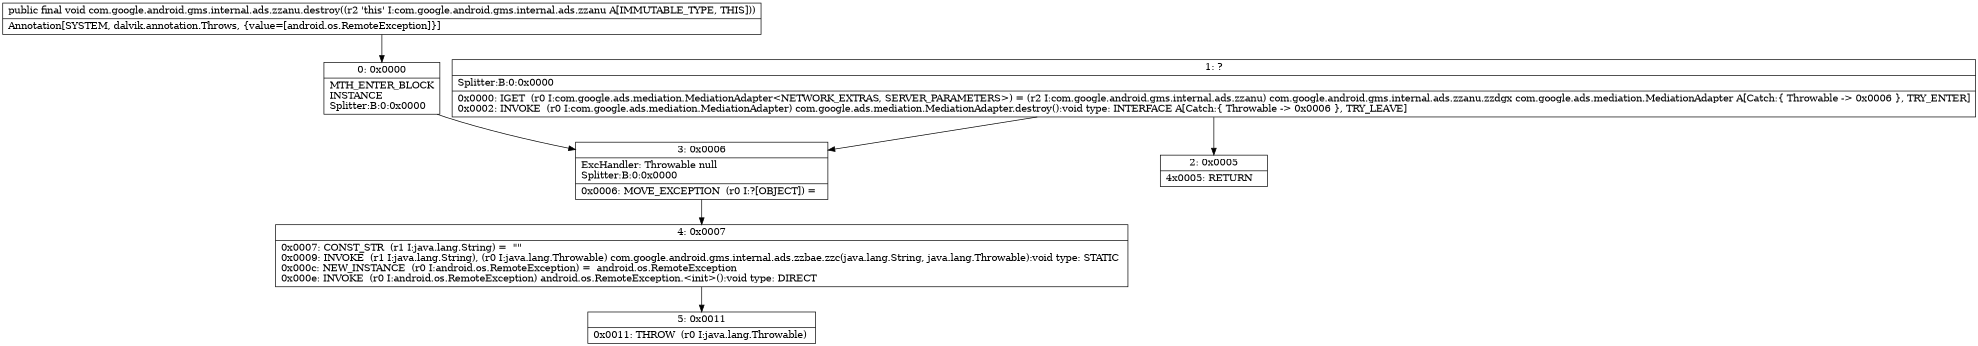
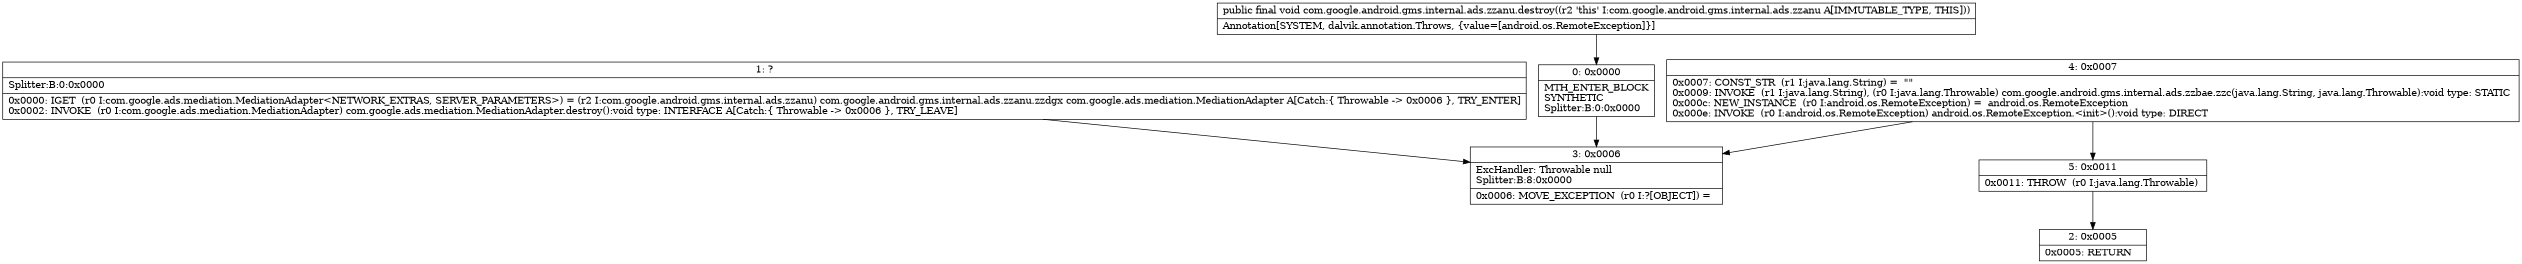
(356, 96) -> (1574, 98)
(1214, 133) -> (2093, 207)
(629, 176) -> (1524, 180)
(1214, 178) -> (2093, 253)
(702, 209) -> (1821, 137)
